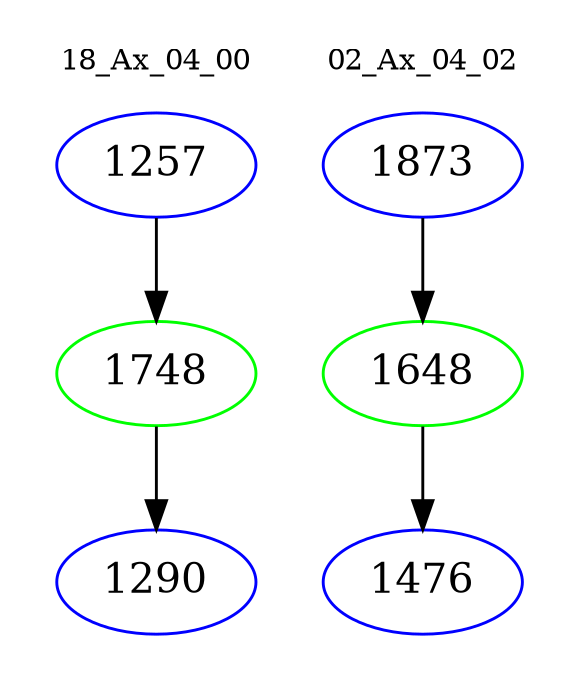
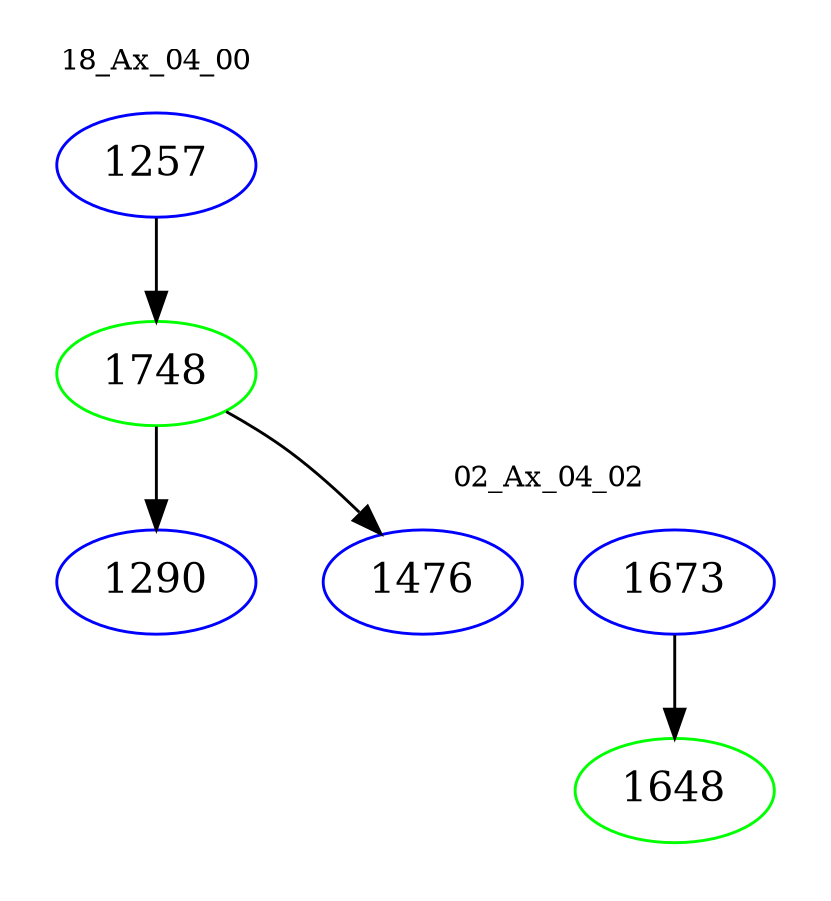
(423, 165) -> (675, 582)
(423, 464) -> (319, 475)
